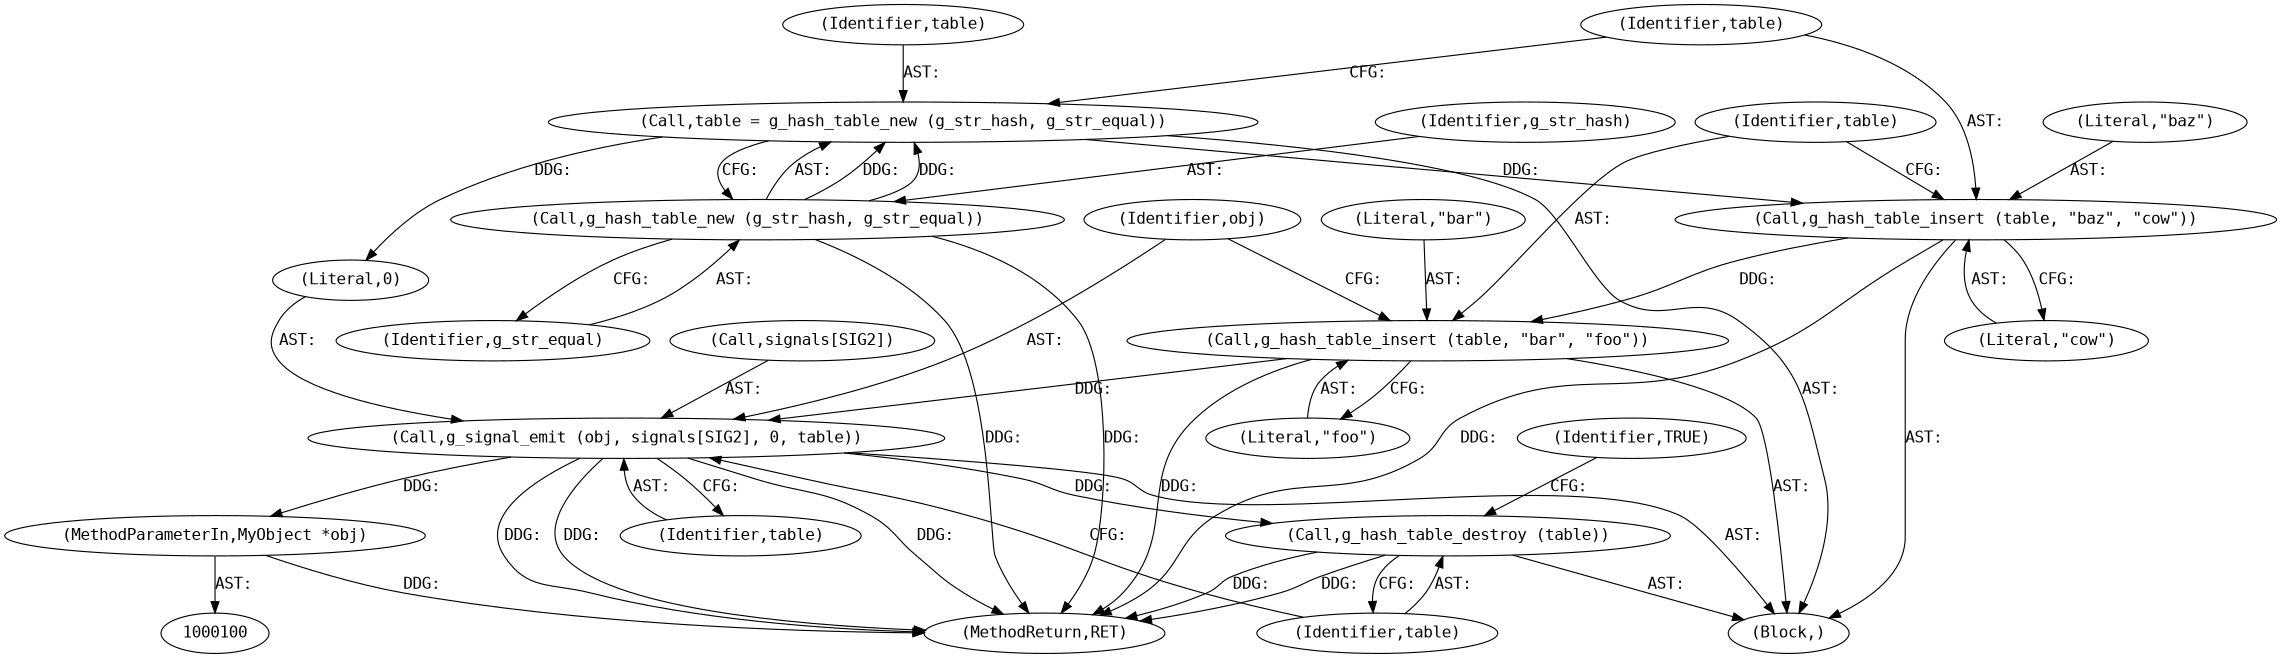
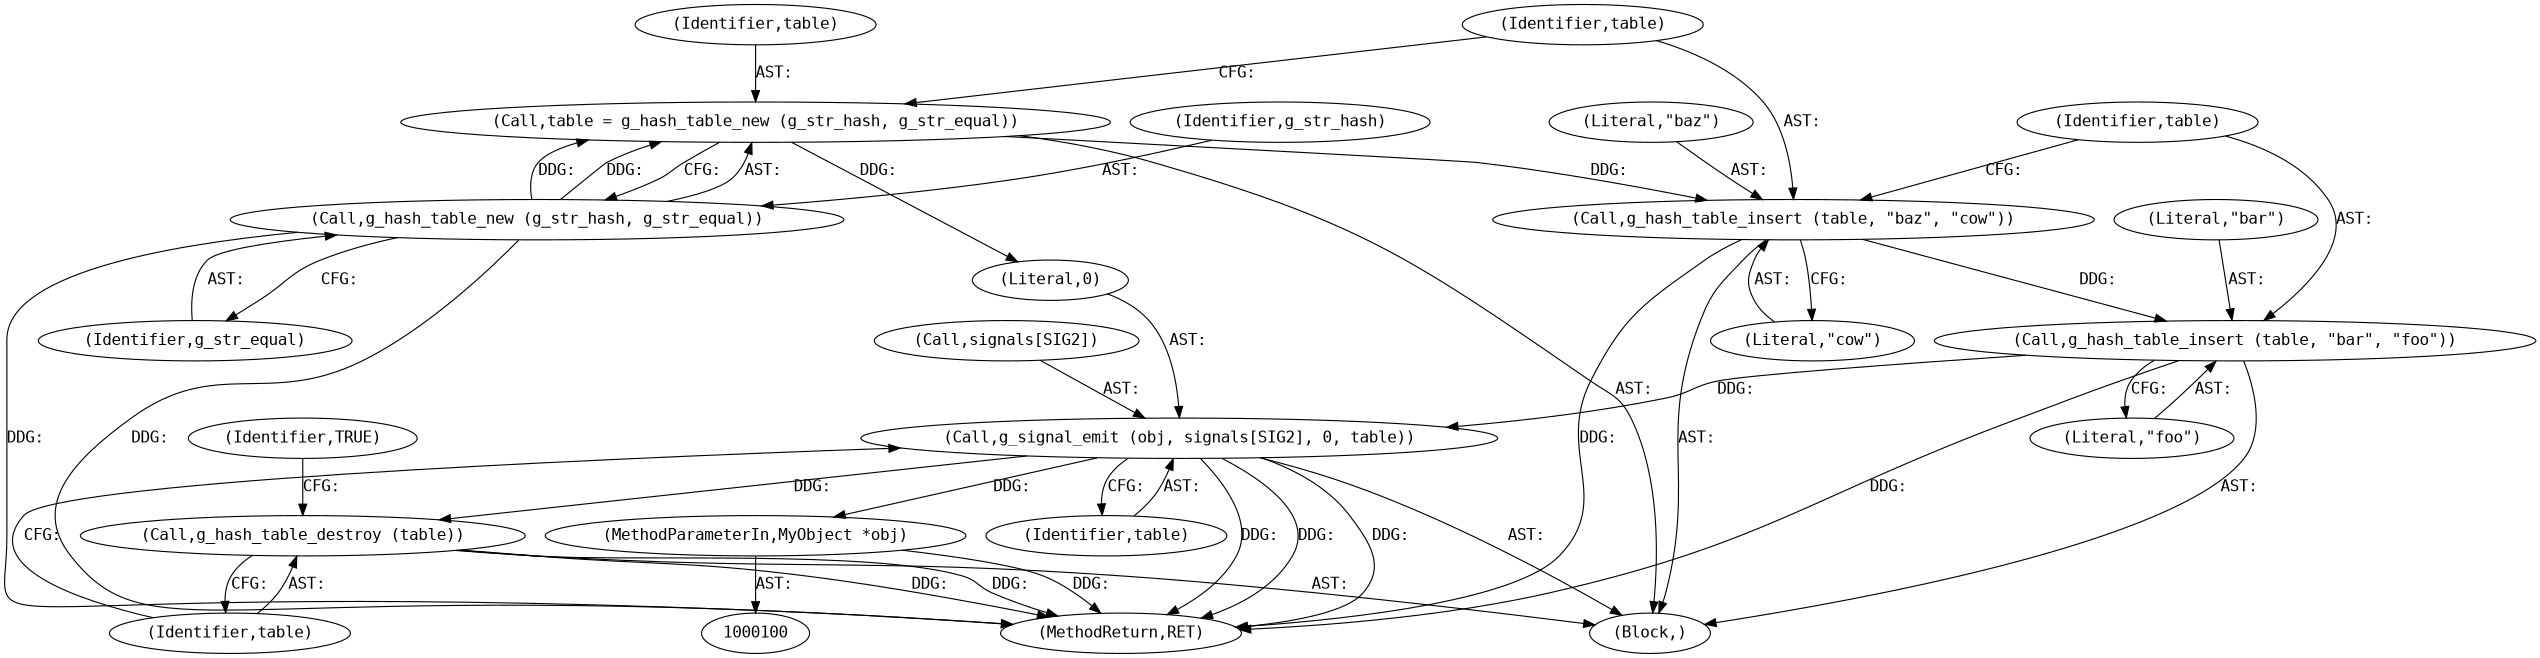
(1192, 220) -> none
